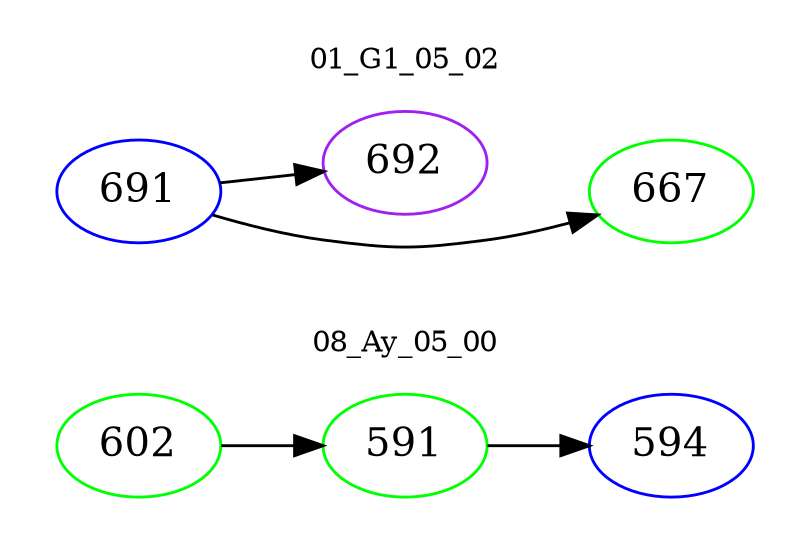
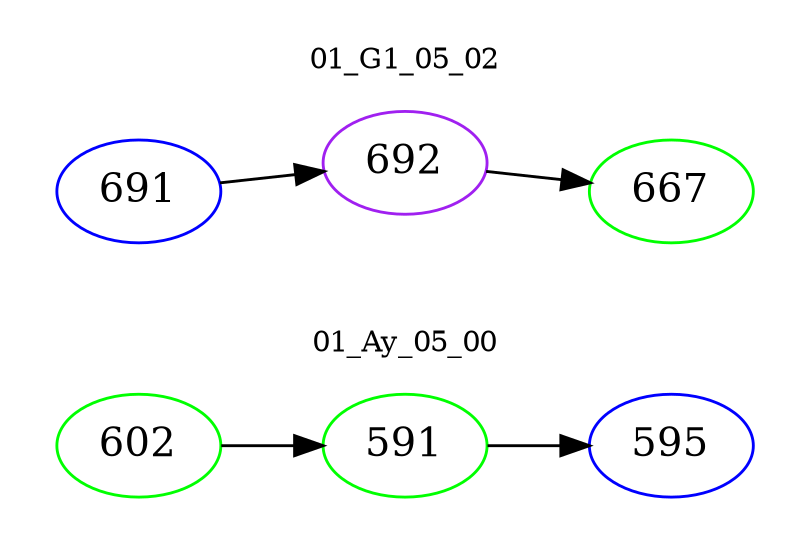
(391, 247) -> (524, 176)
(405, 344) -> (405, 344)
(671, 446) -> (671, 446)
